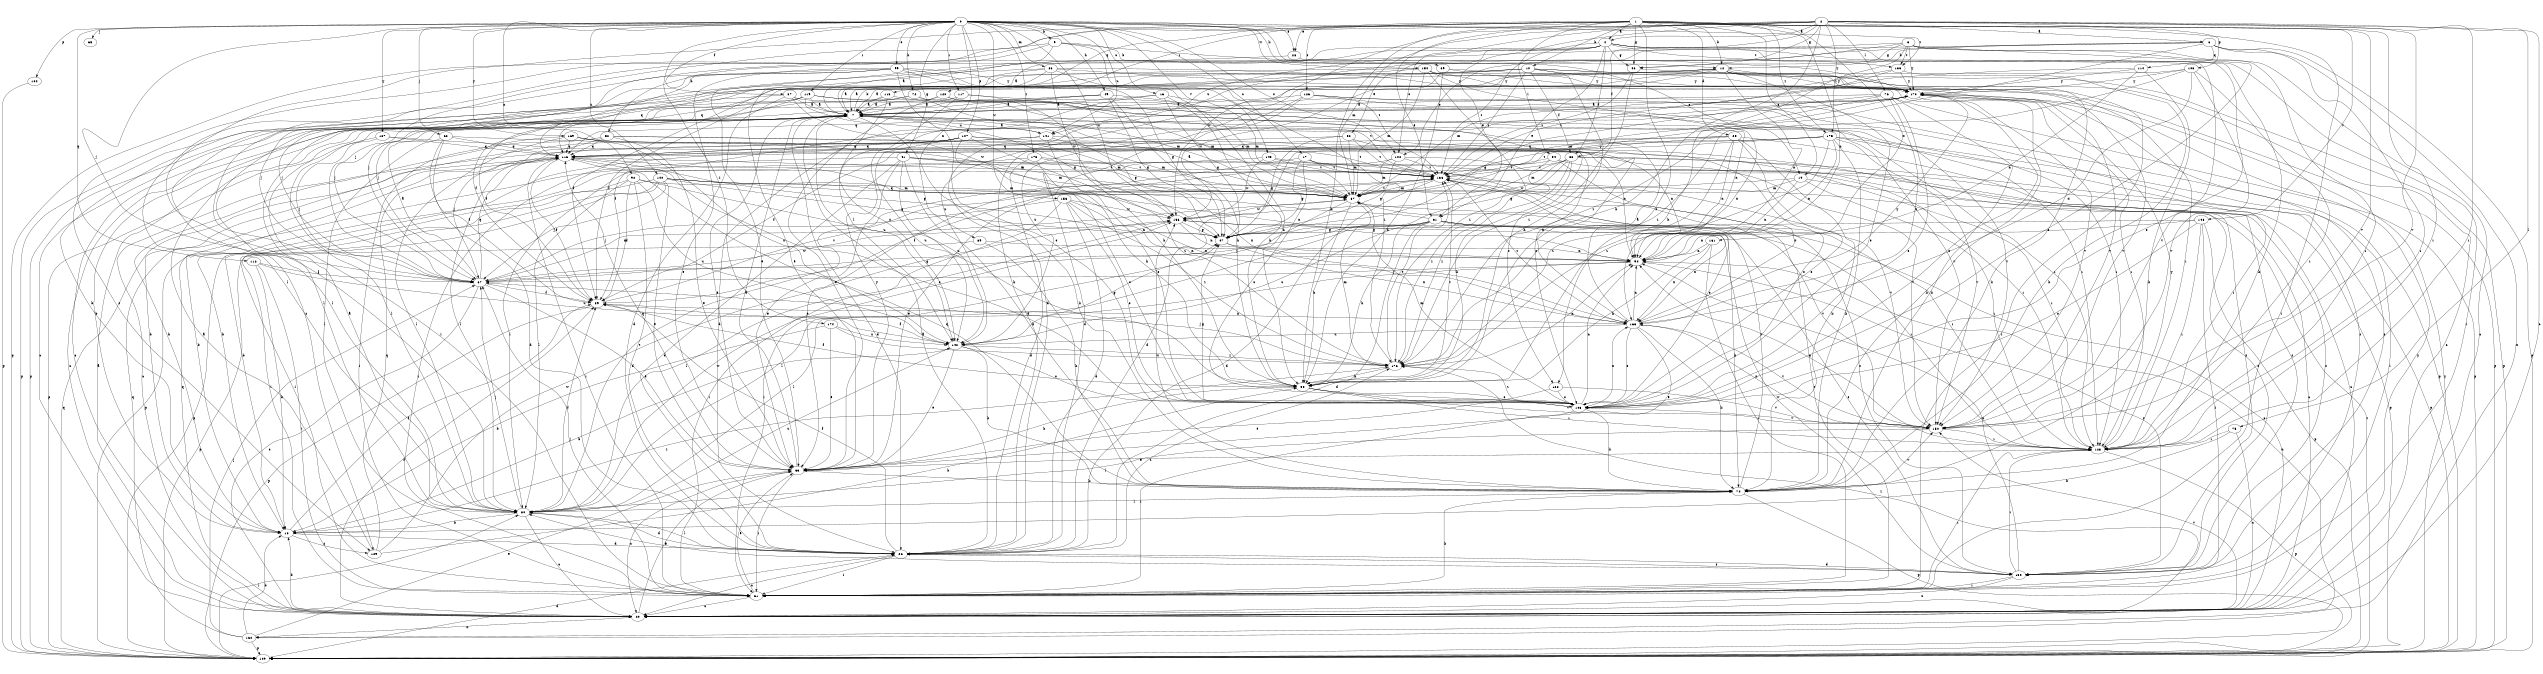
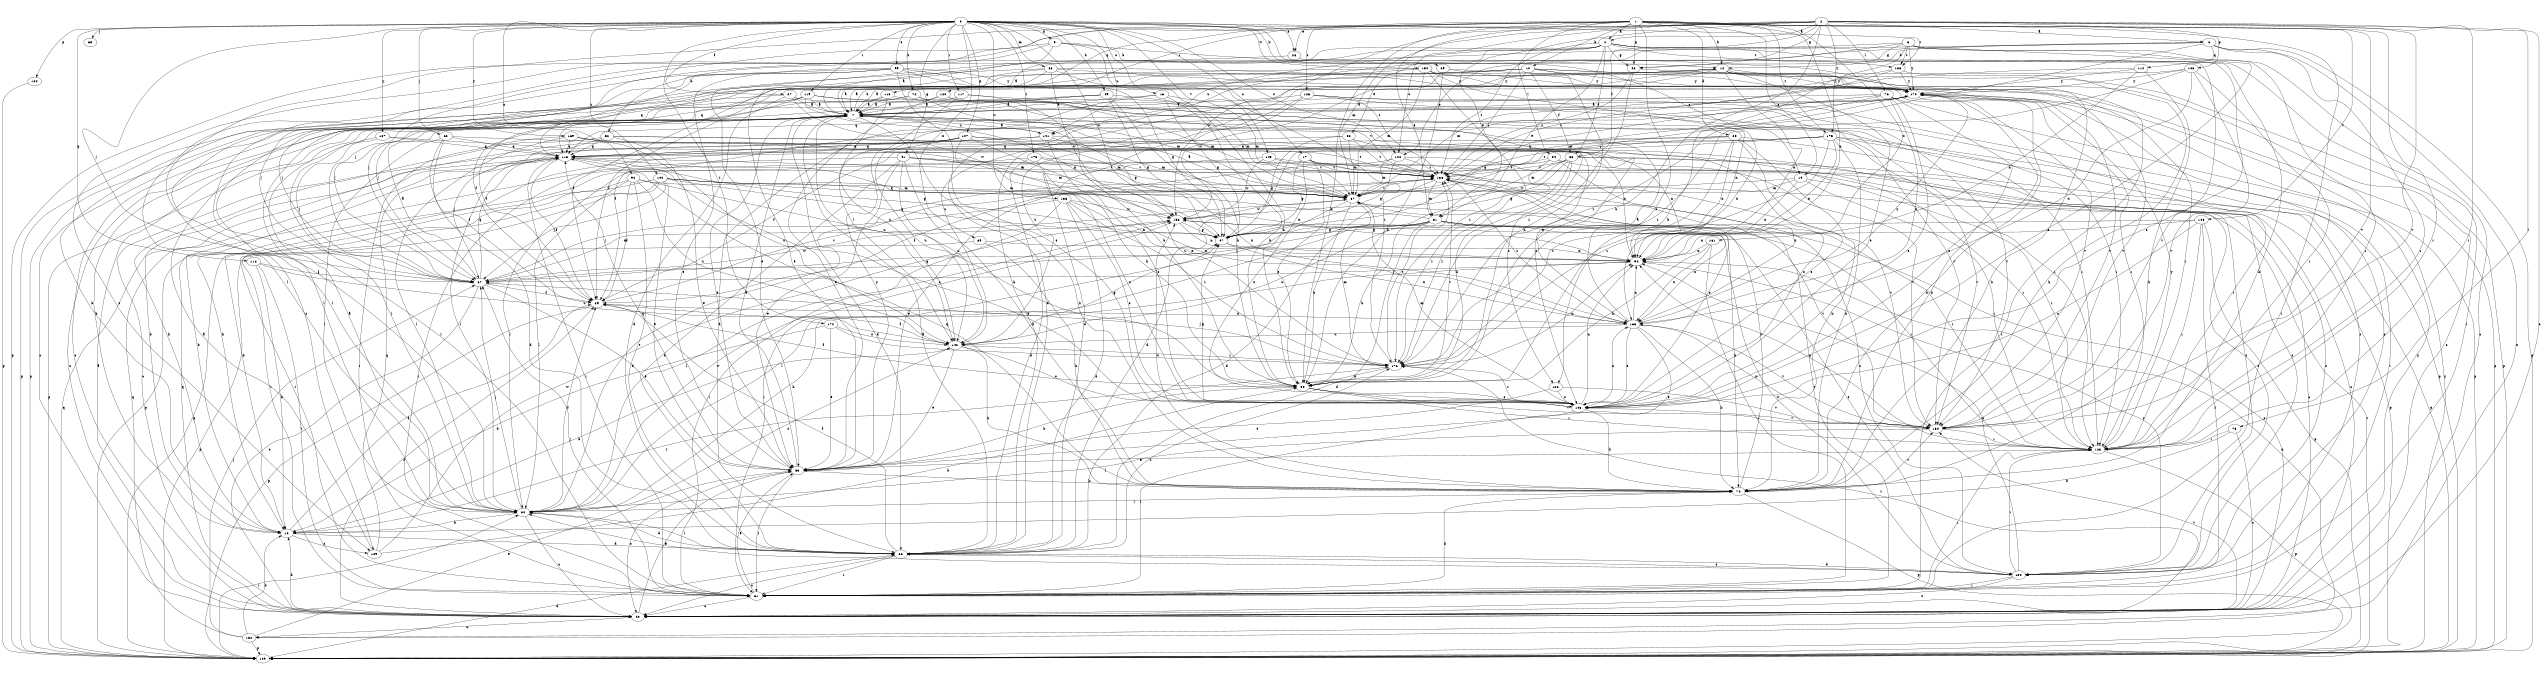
(1397, 188) -> (1428, 197)
(1008, 198) -> (1278, 268)
(794, 387) -> (794, 387)
